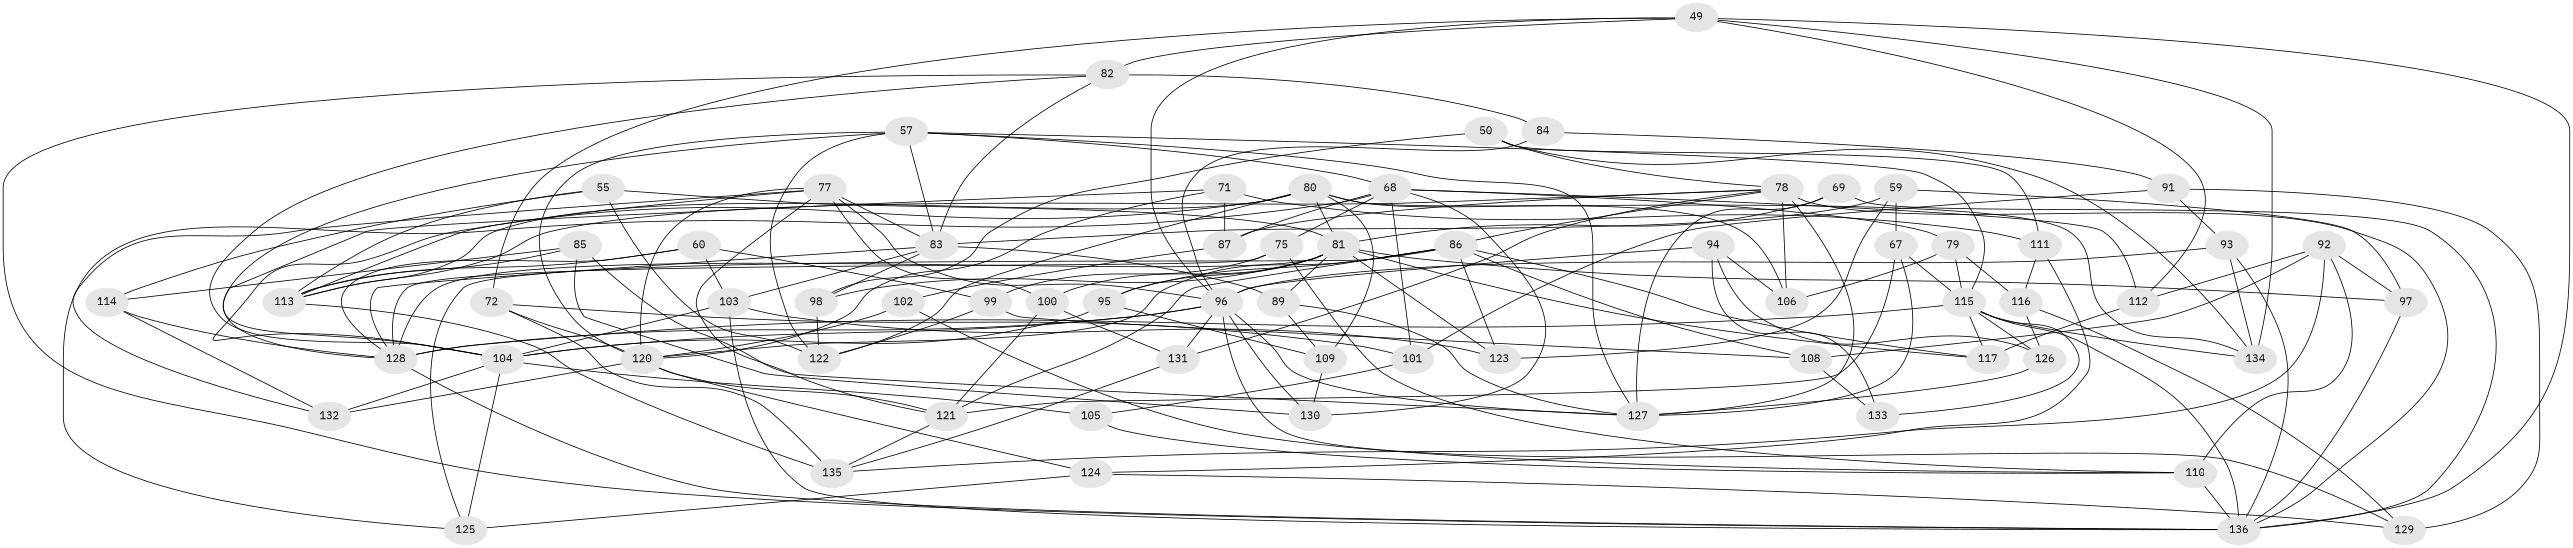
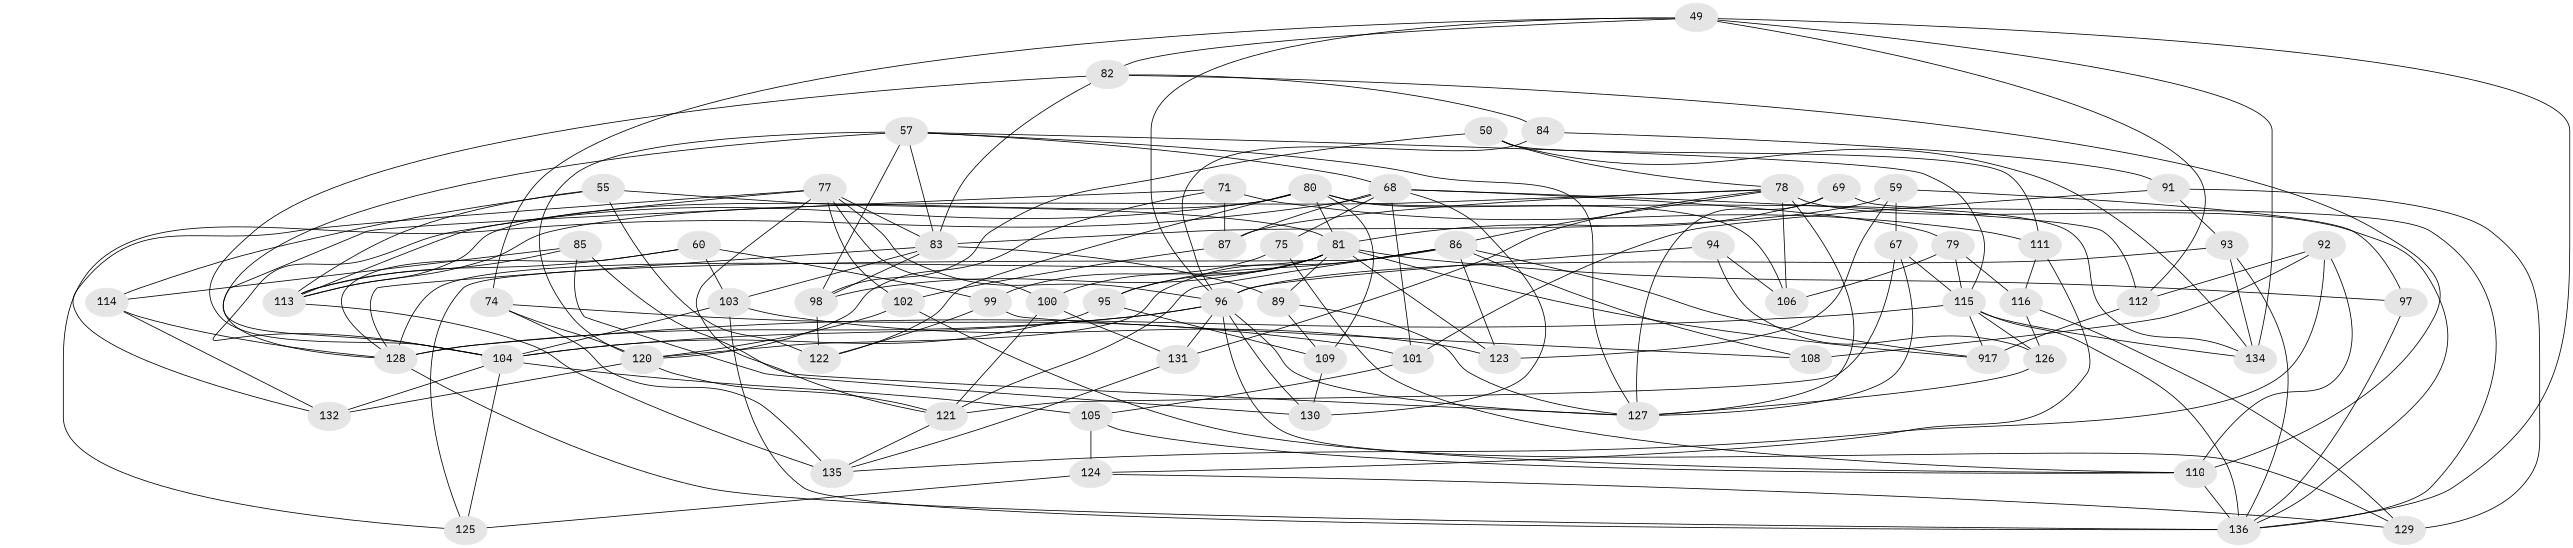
(674, 228) -> (842, 242)
(770, 241) -> (871, 199)
(806, 267) -> none
(2365, 274) -> none
(492, 302) -> (492, 302)
(1988, 359) -> (1988, 359)
(1878, 416) -> none
(864, 420) -> (1091, 445)
(398, 454) -> (1954, 127)
